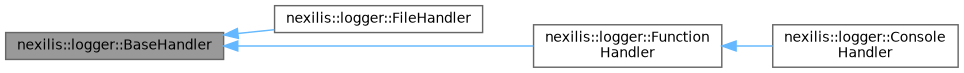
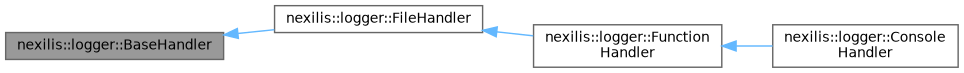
(386, 46) -> (515, 34)
